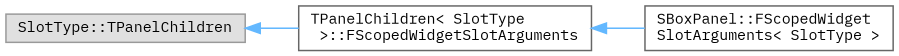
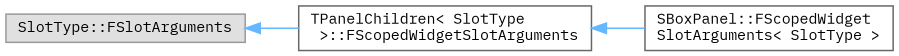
(126, 28) -> (126, 28)
